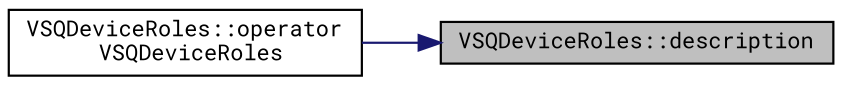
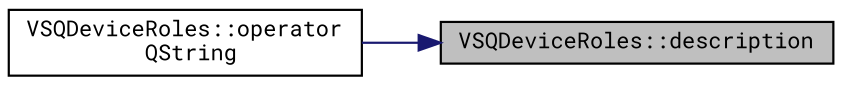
(185, 43) -> (185, 43)
